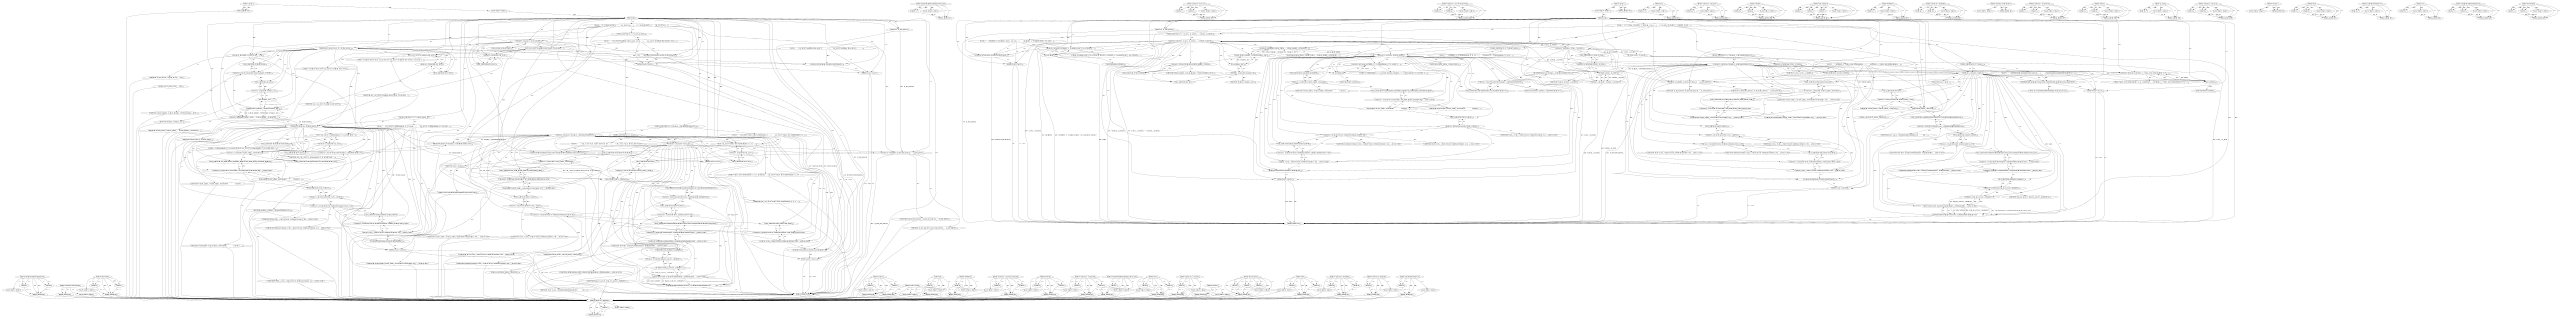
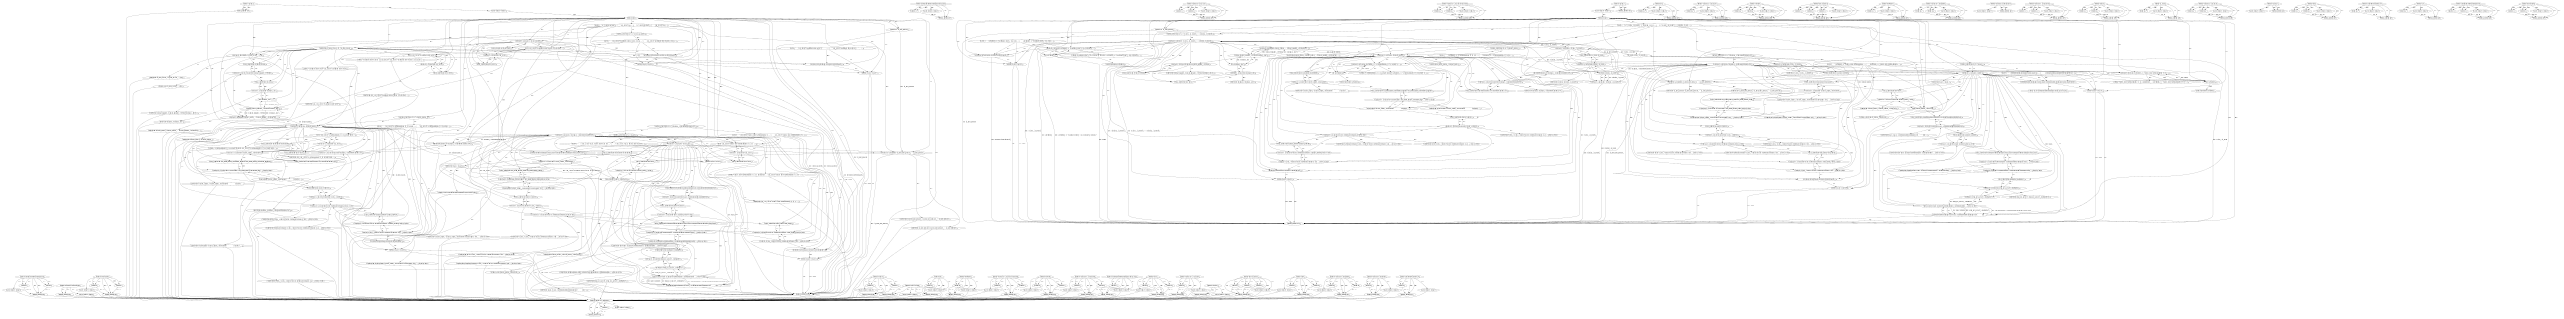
none -> (206, 67)
(1589, 78) -> (1601, 69)
